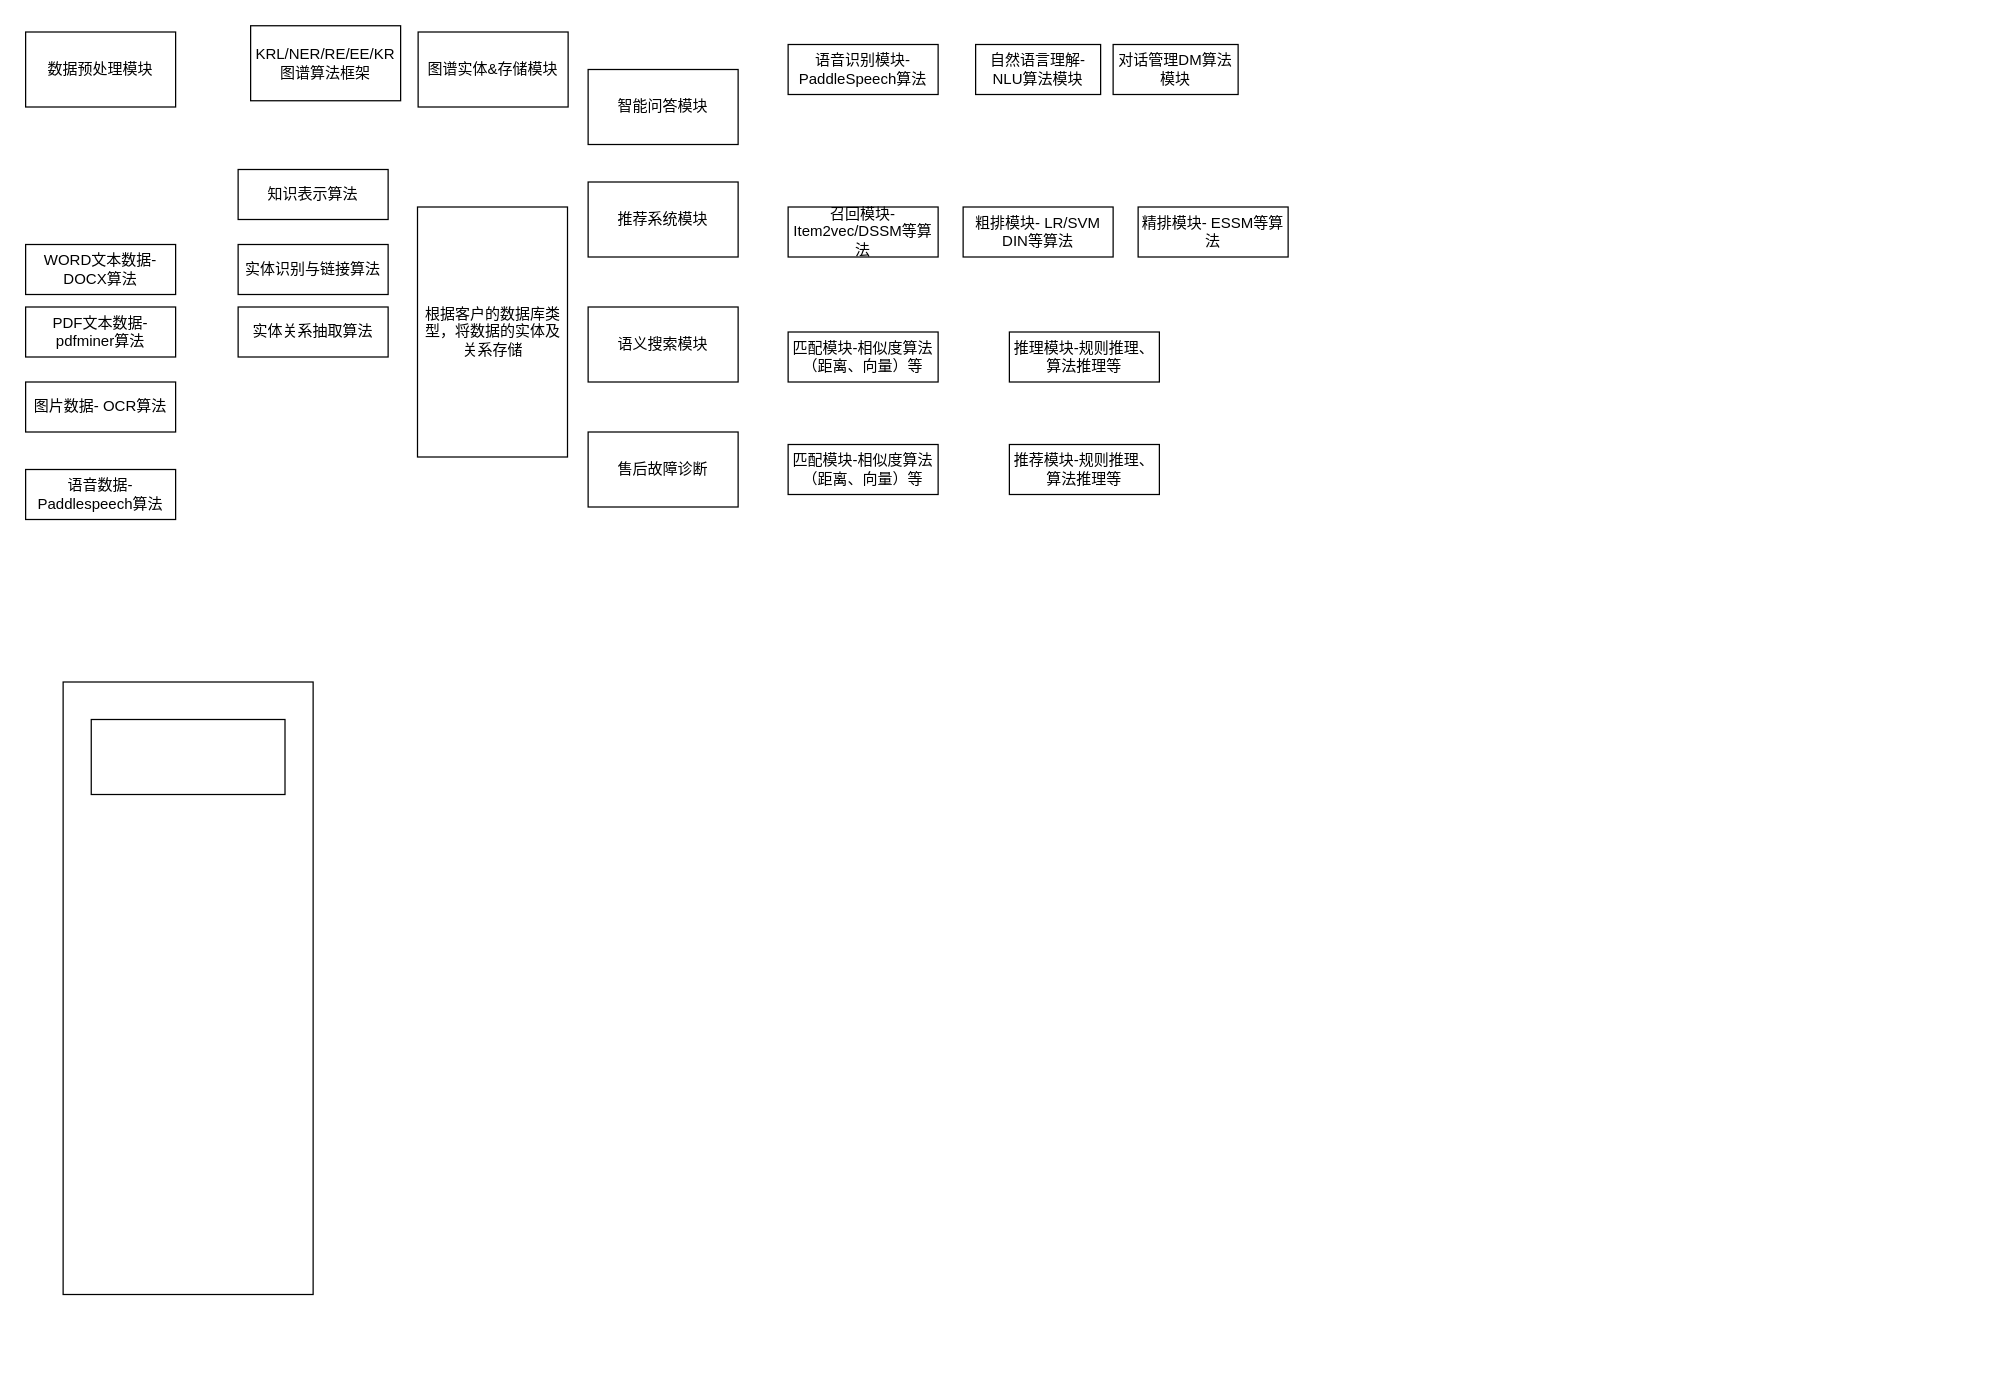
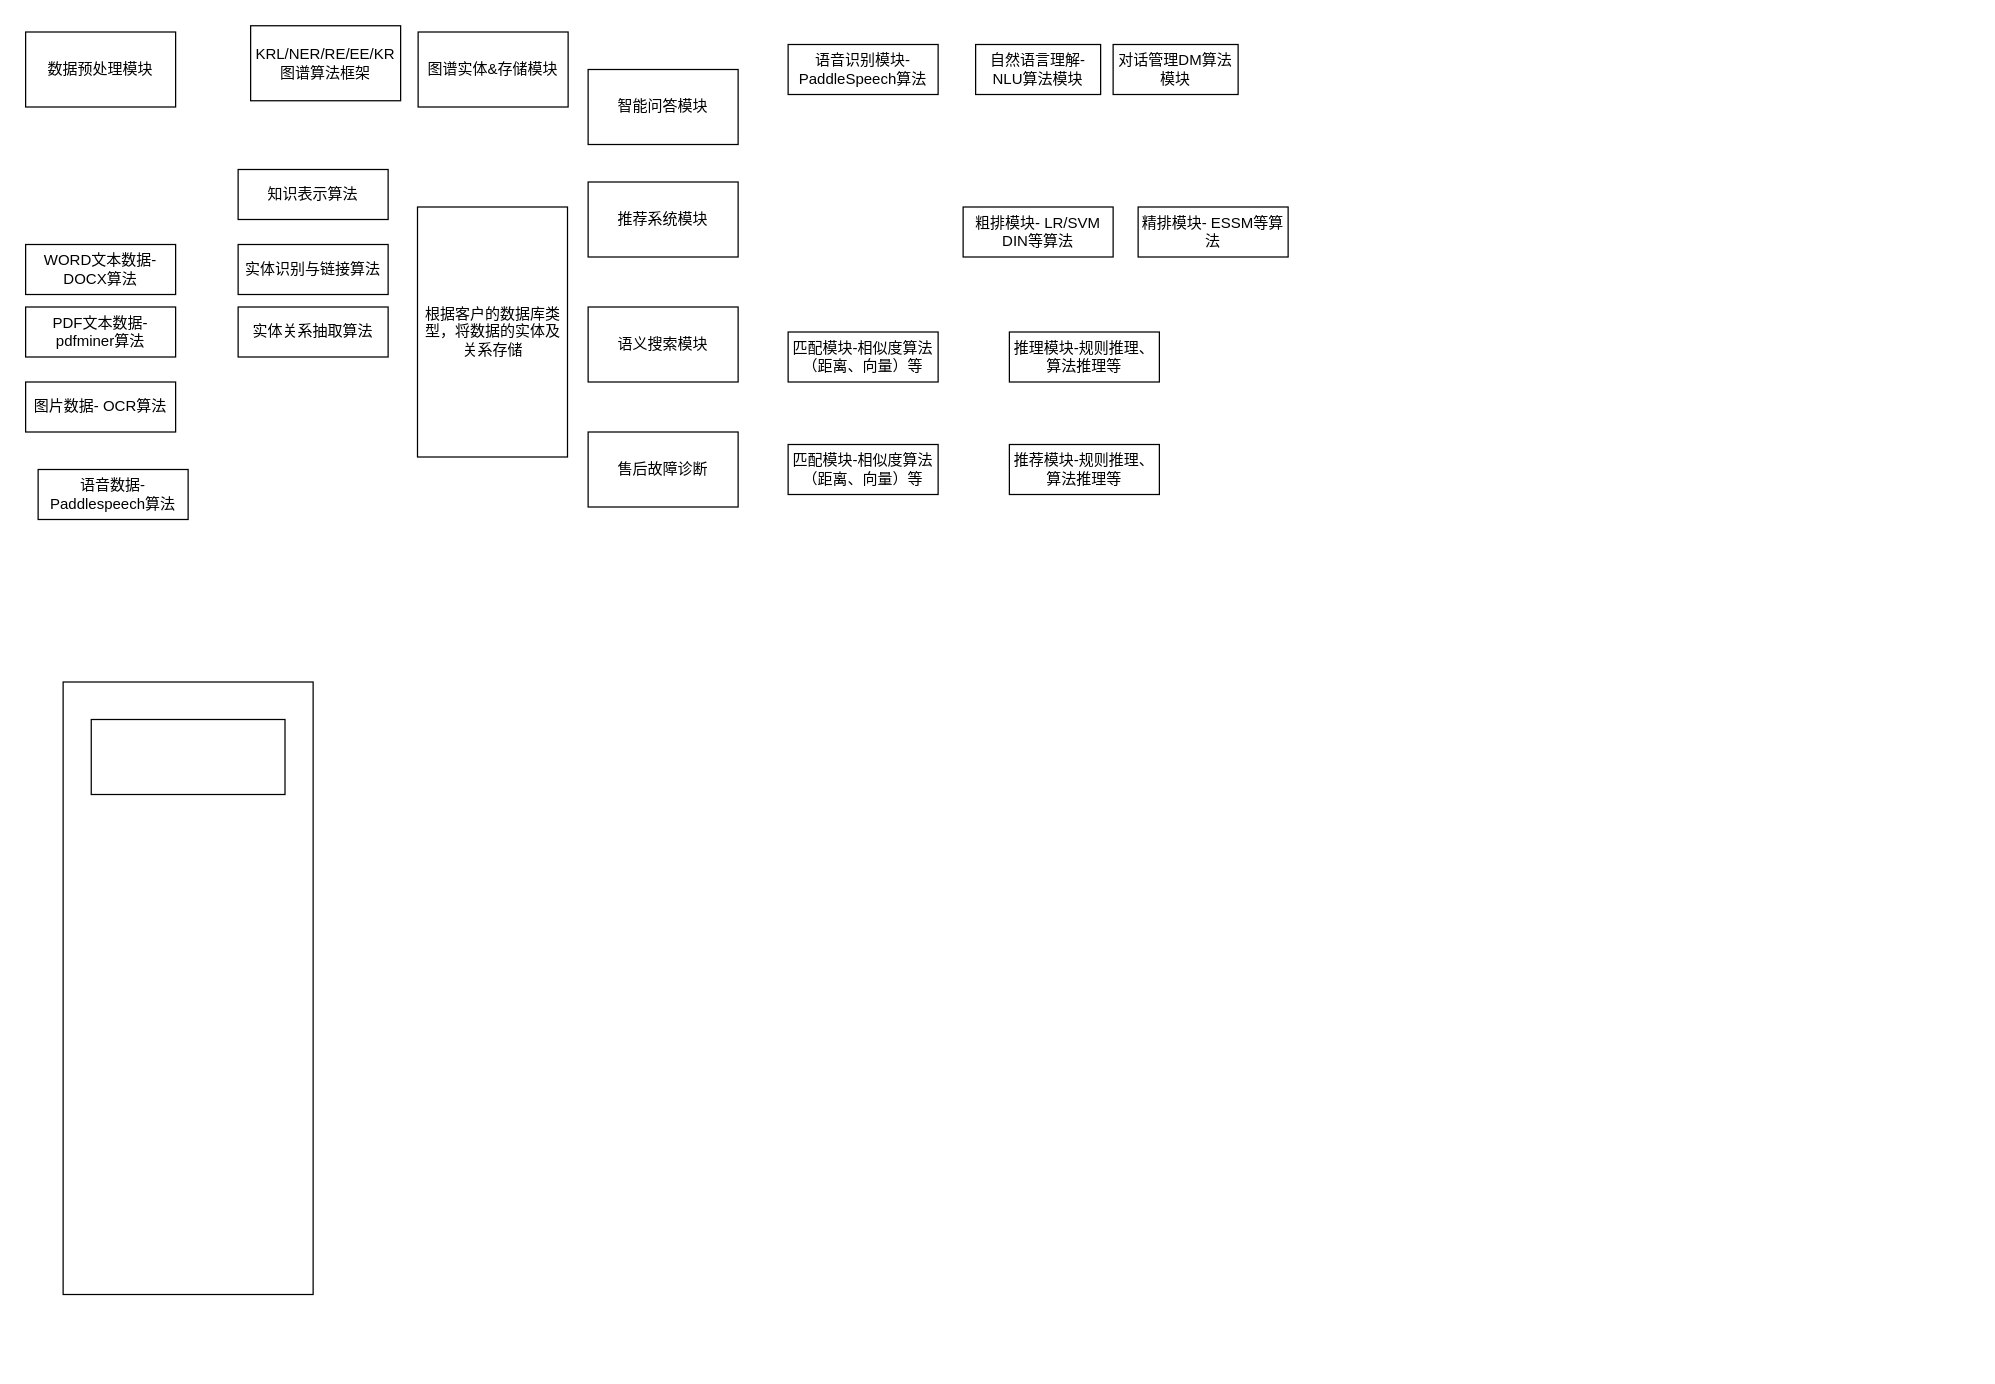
(863, 232) -> none
(101, 494) -> (113, 494)
